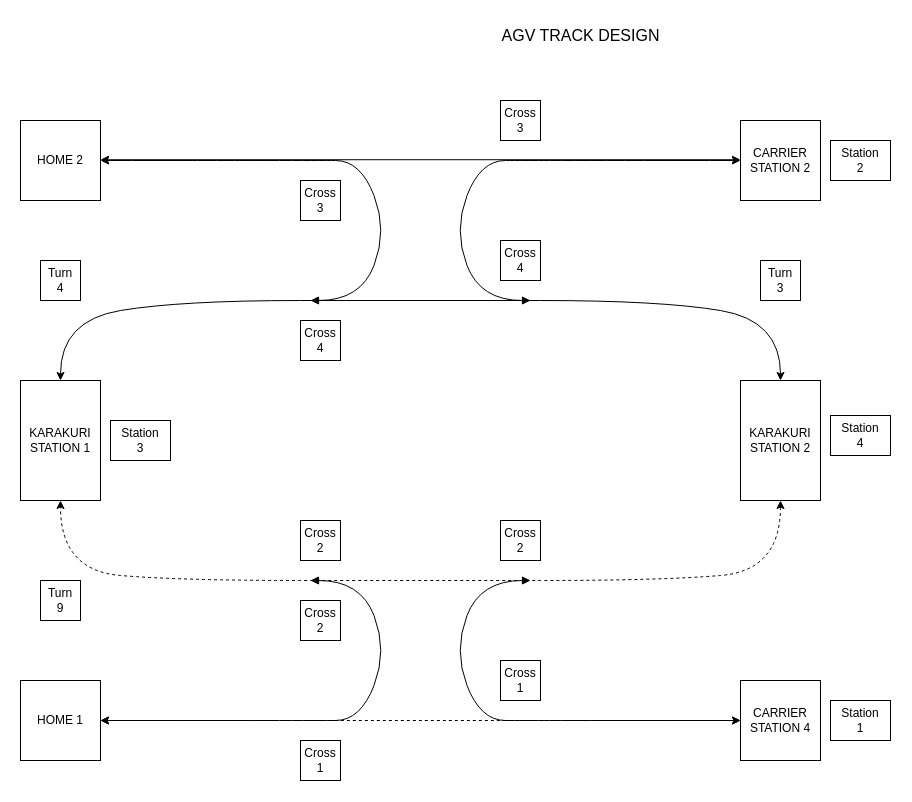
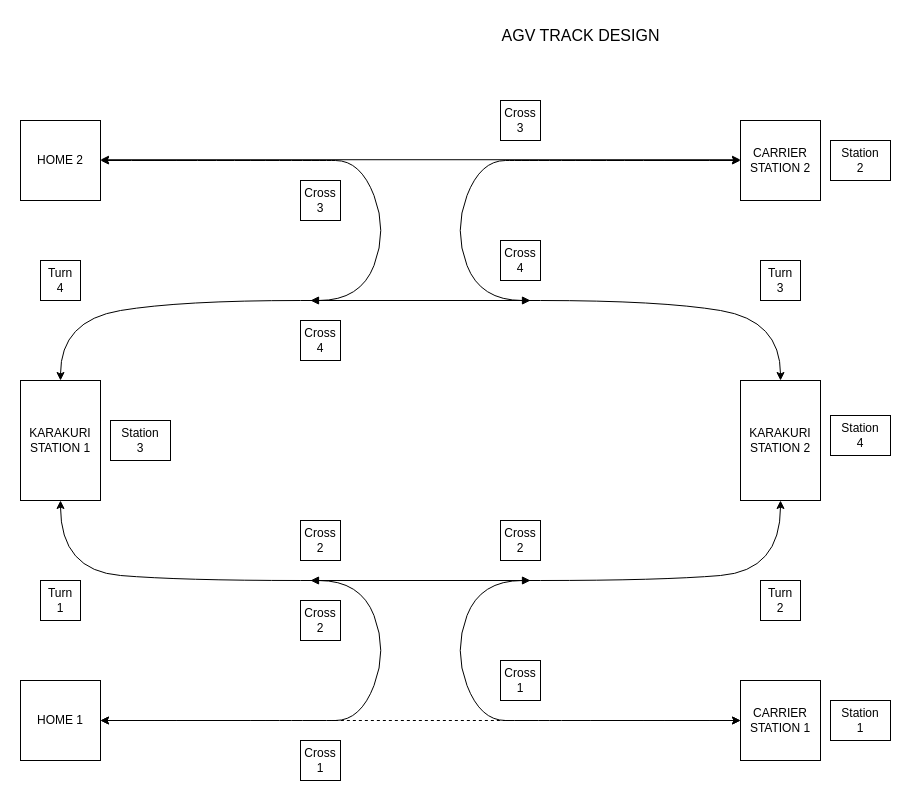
(674, 578) -> (674, 578)
(61, 601) -> (61, 601)
none -> (781, 601)
(781, 721) -> (781, 721)
